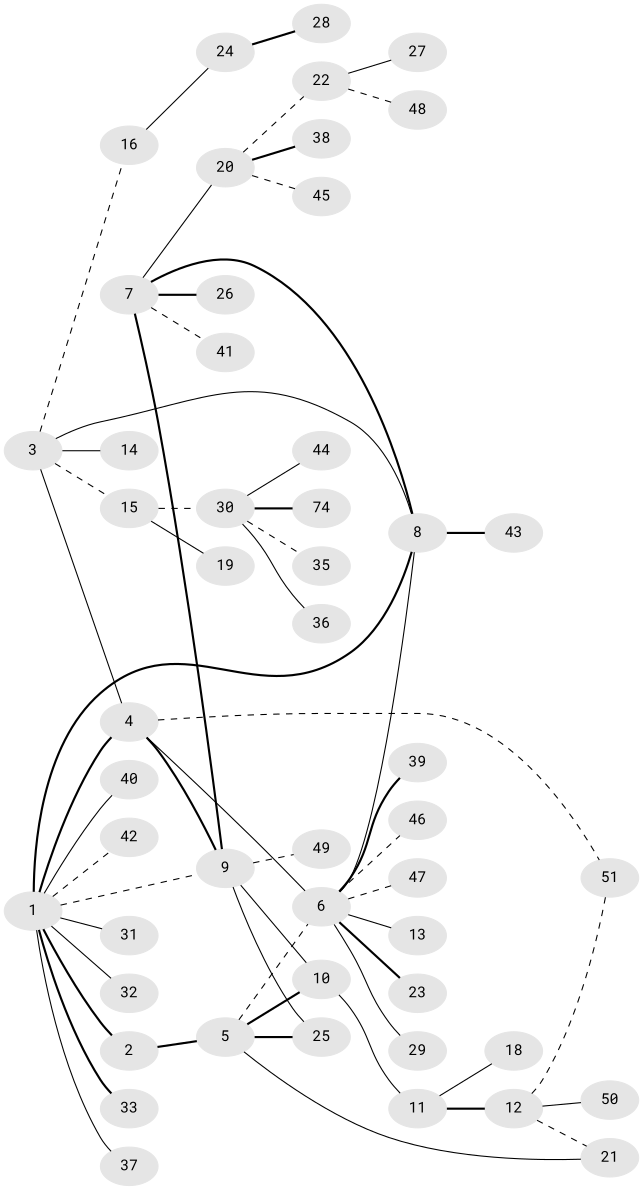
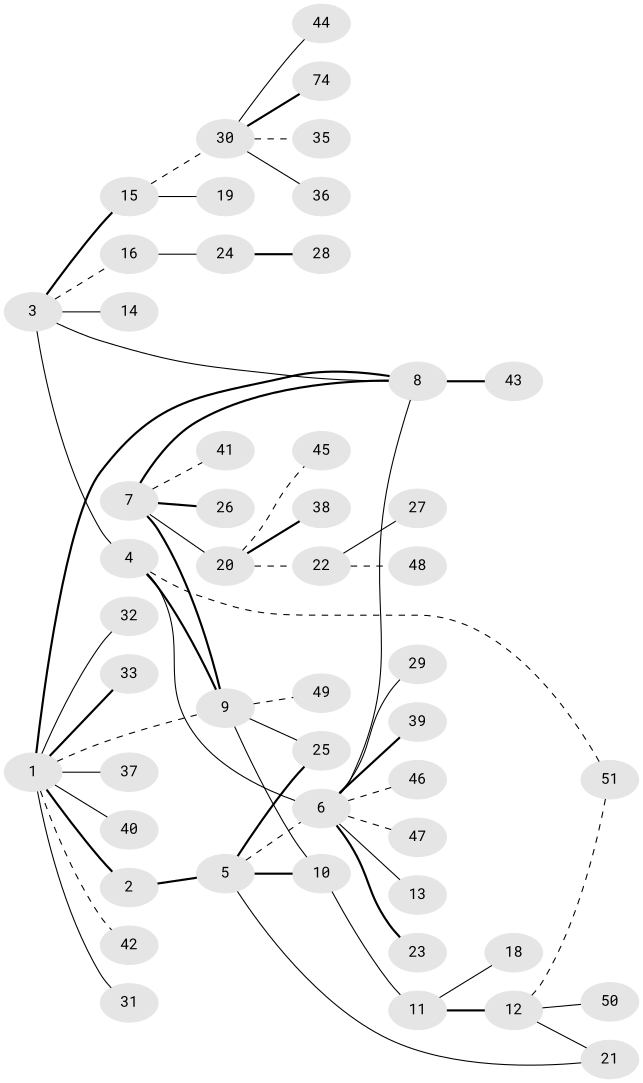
(81, 480) -> (78, 252)
(69, 811) -> none
(562, 1133) -> (562, 1035)
